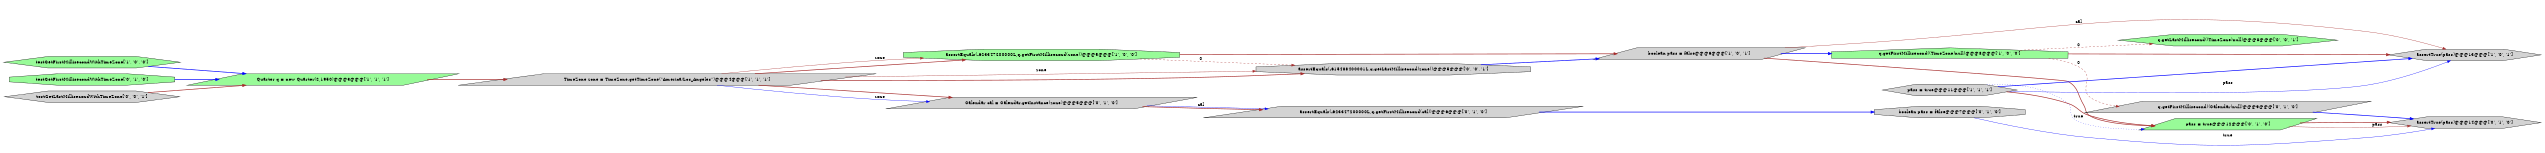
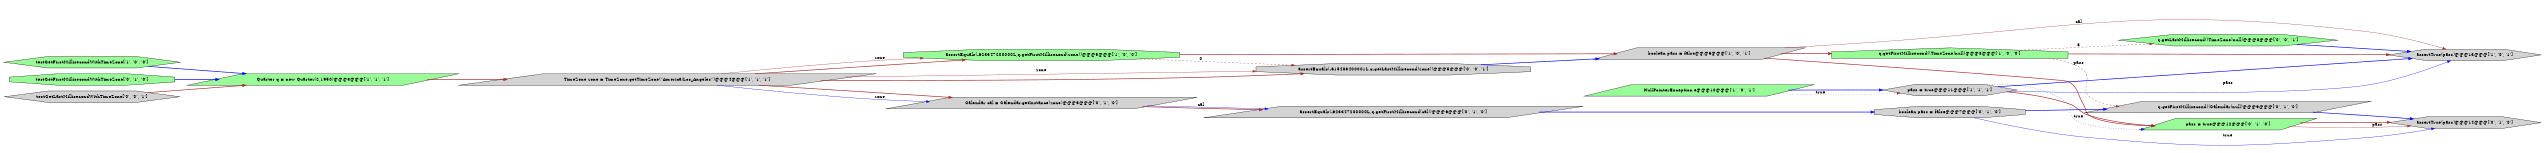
(2079, 45) -> (2079, 45)
none -> (2352, 48)
(1804, 54) -> (1804, 54)
(2079, 63) -> (2079, 63)
none -> (1699, 90)
none -> (2064, 110)
